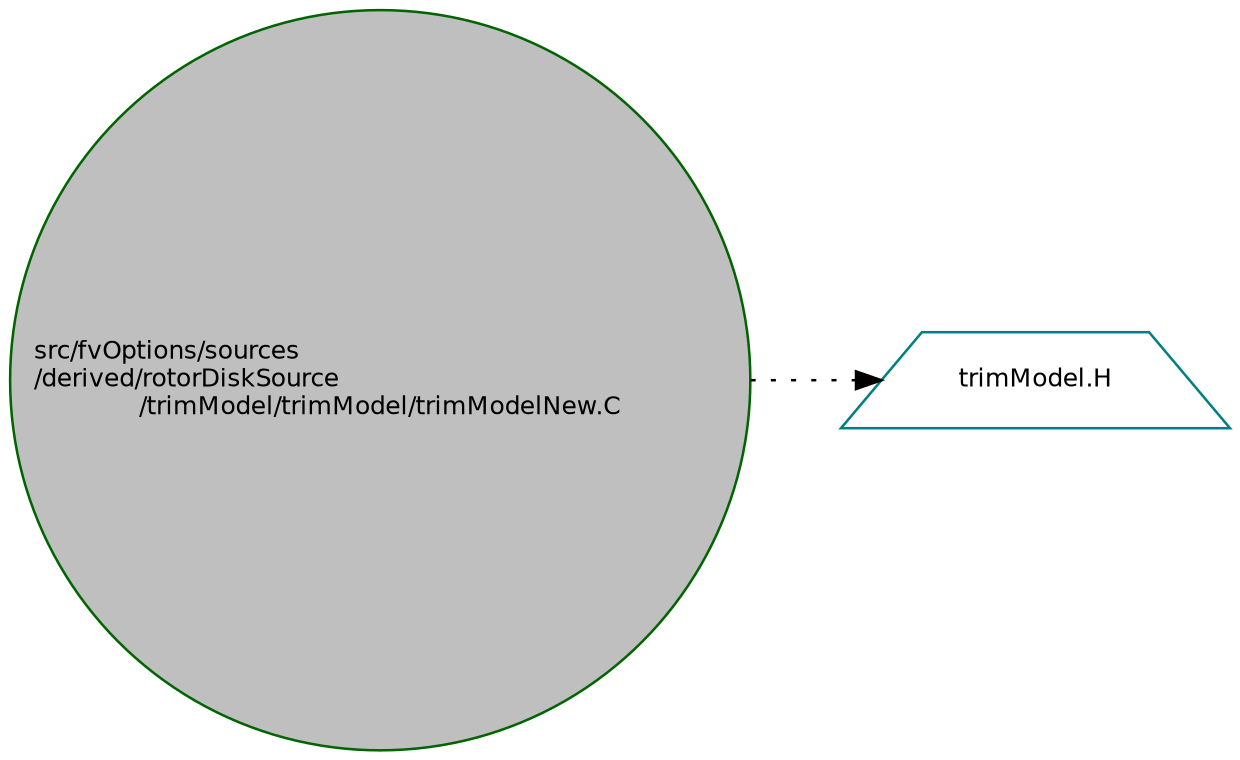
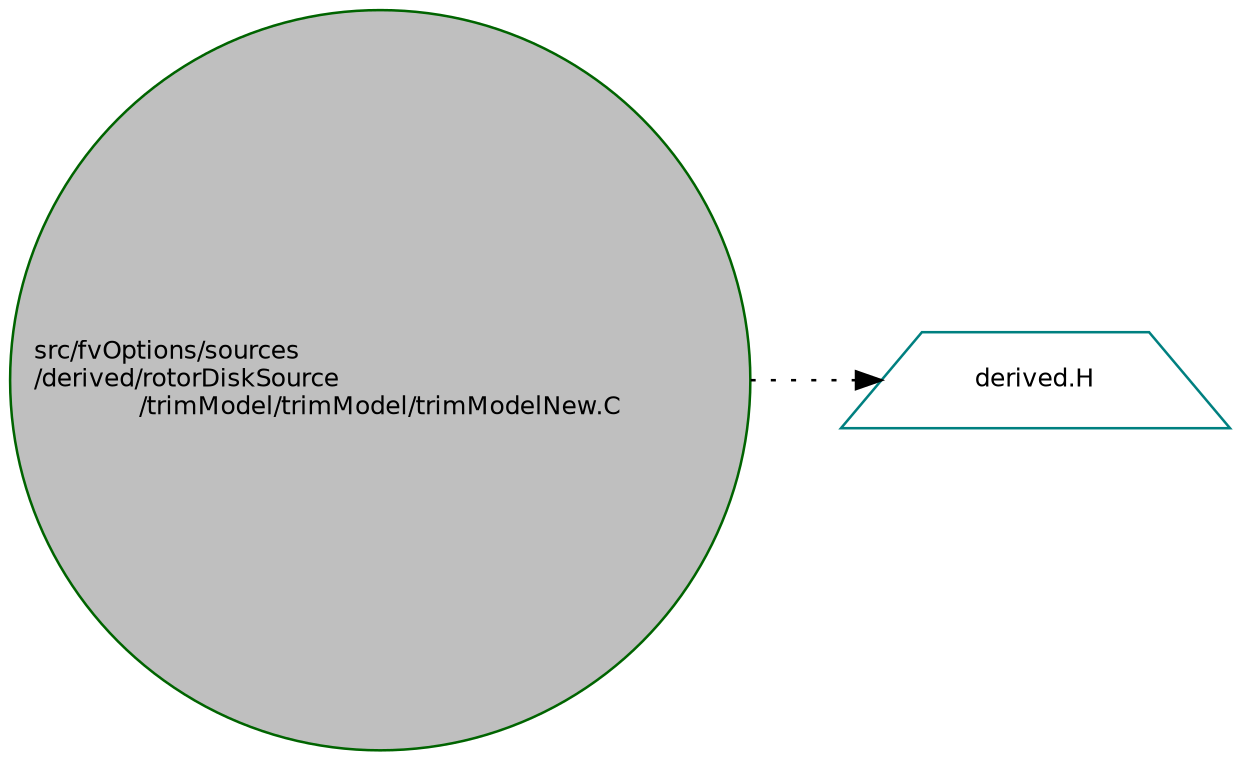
(1035, 380) -> (1035, 380)
